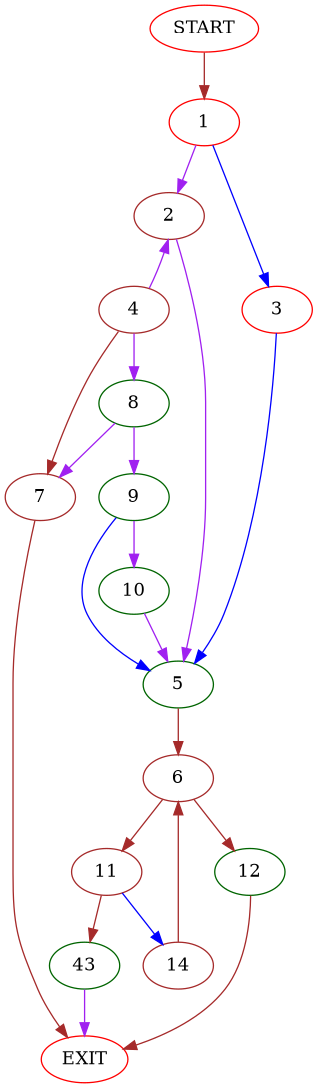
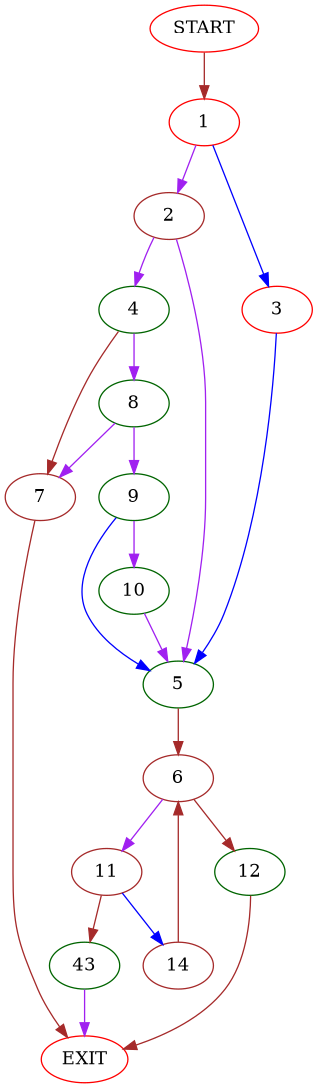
(157, 270) -> (146, 255)
(134, 310) -> (134, 310)
(147, 820) -> (147, 820)
